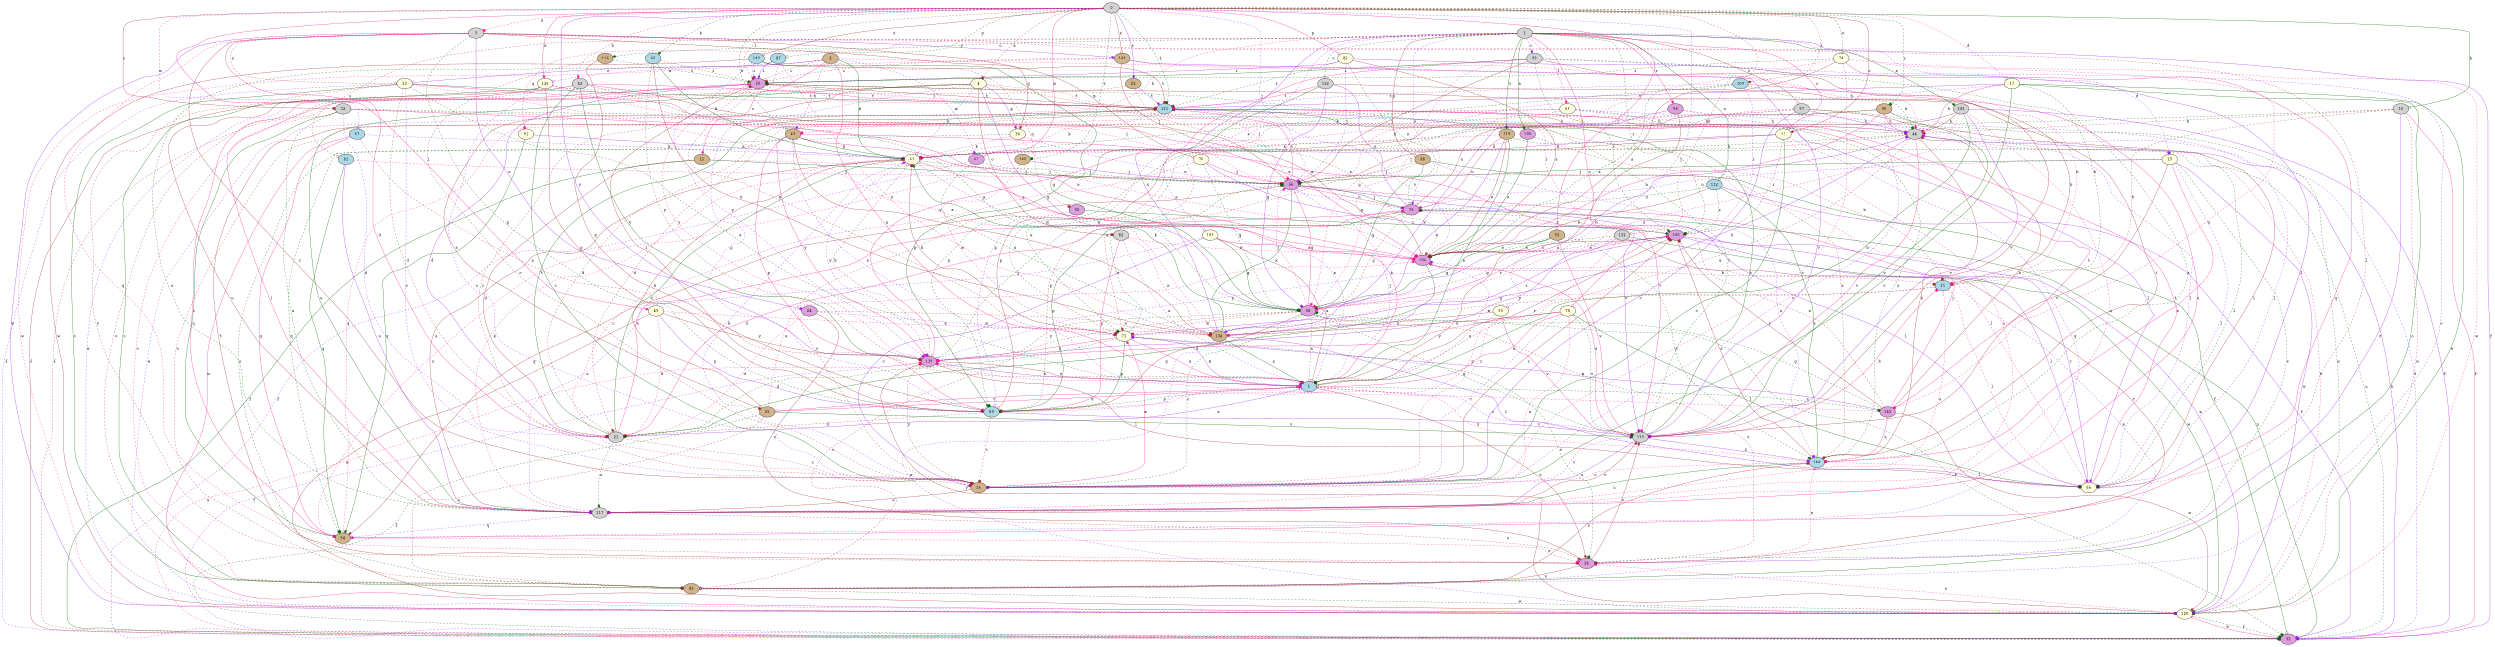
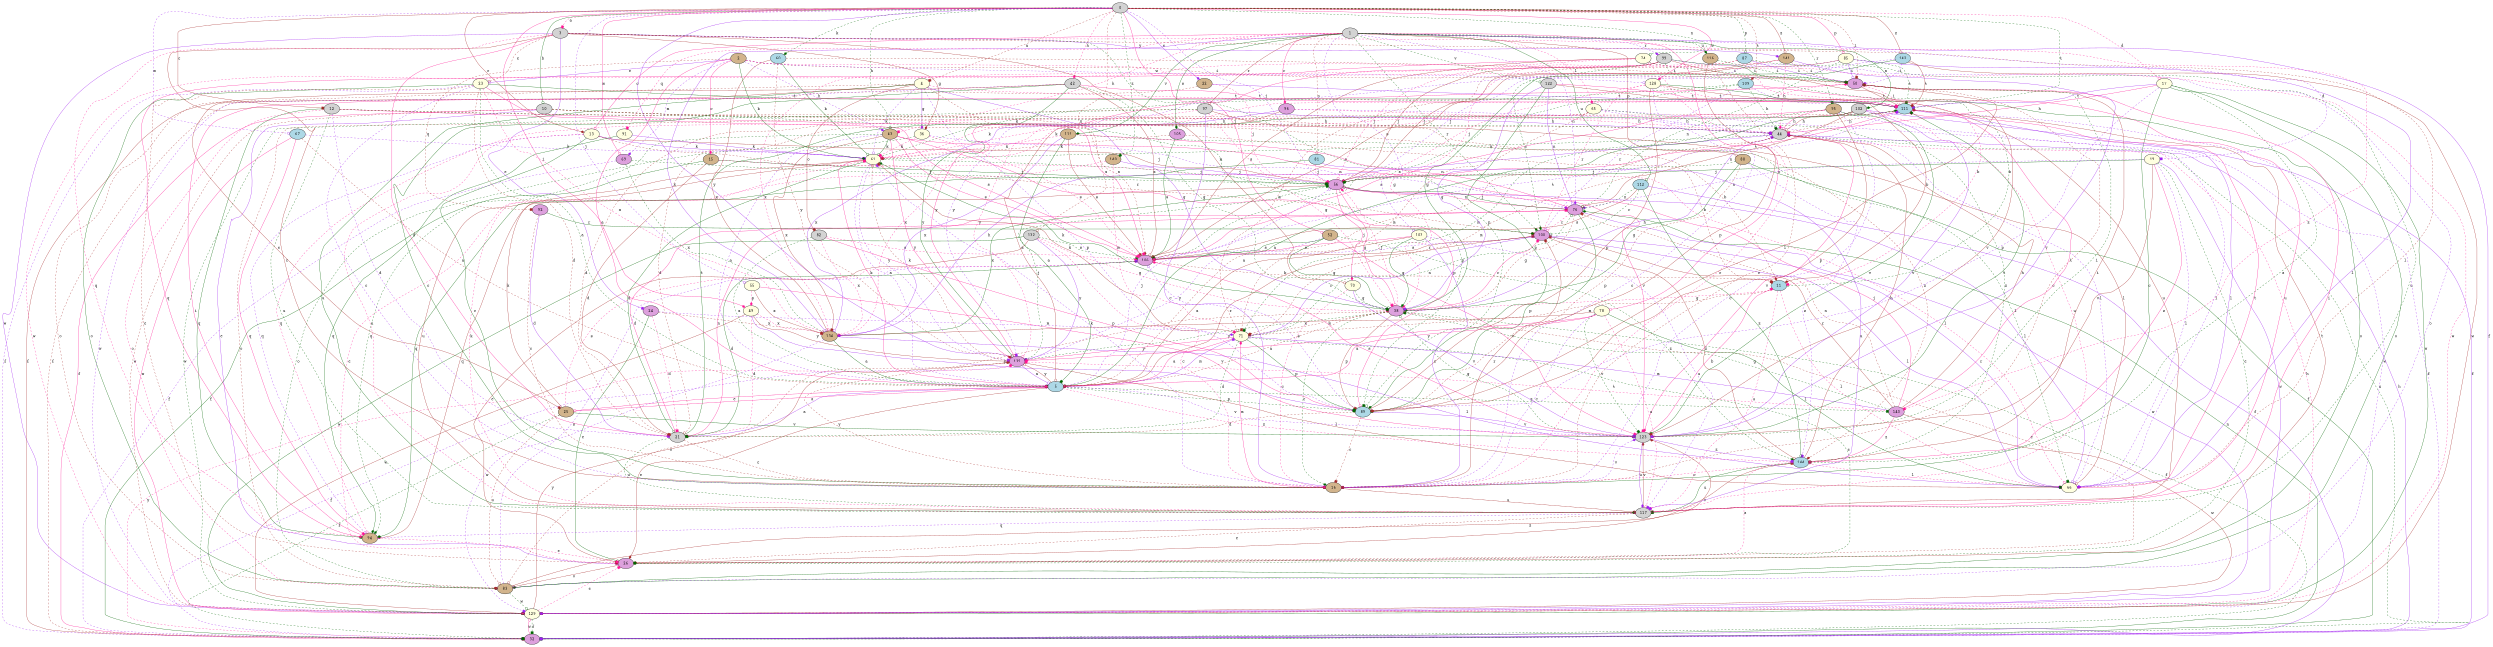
(1237, 175) -> (1362, 233)
(482, 198) -> (555, 355)
(1197, 337) -> (824, 365)
(1026, 375) -> (1034, 375)
(1254, 392) -> (752, 297)
(1075, 521) -> (581, 435)
